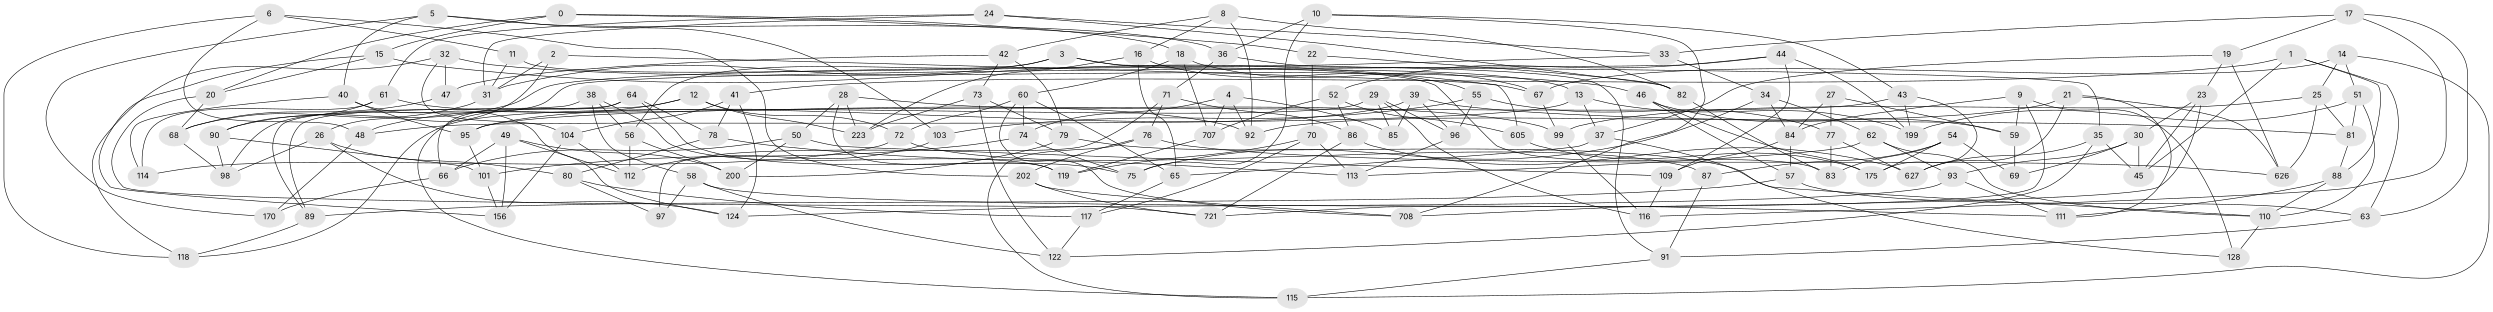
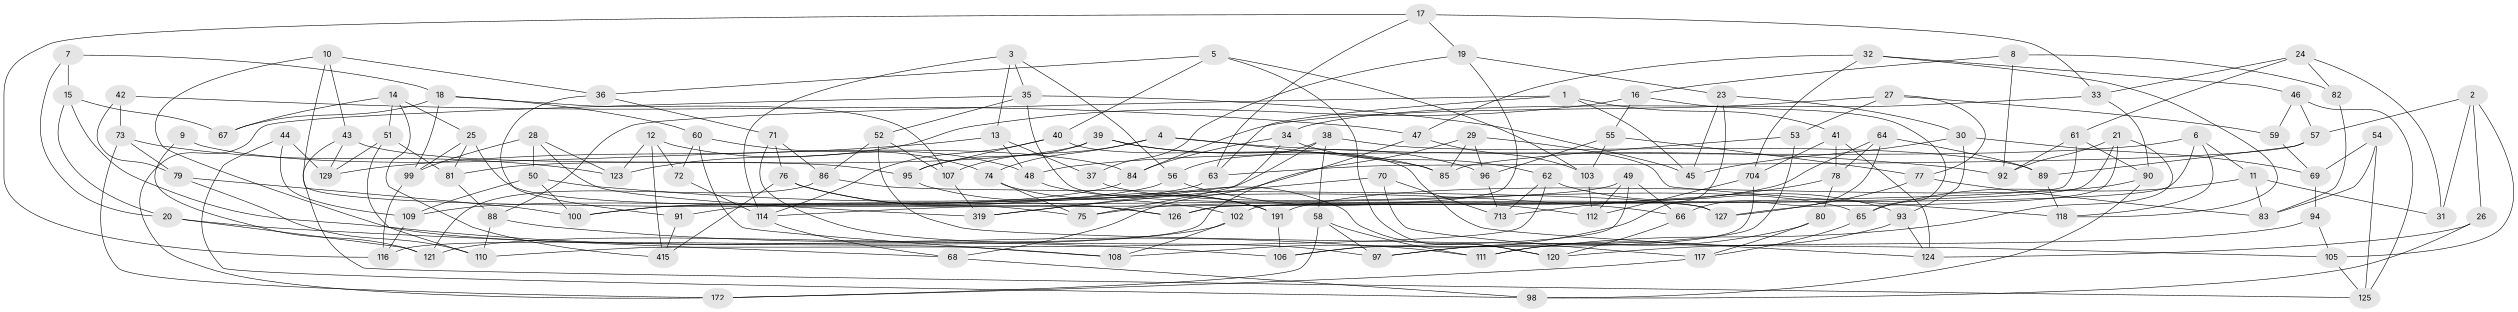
(561, 14) -> (68, 55)
(1122, 30) -> none
(1312, 55) -> none
(718, 66) -> (829, 89)
(1555, 67) -> (953, 116)
(330, 116) -> (855, 243)
(1549, 116) -> (430, 138)
(2018, 116) -> none
(1100, 134) -> (2110, 191)
(568, 136) -> (1753, 176)
(859, 136) -> (617, 176)
(1210, 136) -> (948, 176)
(1518, 136) -> (2332, 258)
none -> (1795, 136)
(1912, 136) -> (326, 176)
none -> (1504, 154)
(1790, 156) -> (2394, 116)
(442, 161) -> none
(484, 176) -> (1278, 217)
(733, 176) -> (575, 217)
(1023, 176) -> (1237, 217)
(1064, 176) -> (979, 217)
(1353, 176) -> (1501, 217)
(1707, 176) -> none
(1872, 176) -> (2365, 298)
(1912, 176) -> (1722, 217)
(2282, 176) -> (1175, 217)
(270, 217) -> (1554, 258)
(500, 217) -> (1281, 258)
(1211, 217) -> (430, 258)
(1406, 217) -> (1115, 258)
none -> (2315, 217)
(1055, 258) -> (718, 298)
(2234, 258) -> none
(1292, 298) -> (663, 258)
